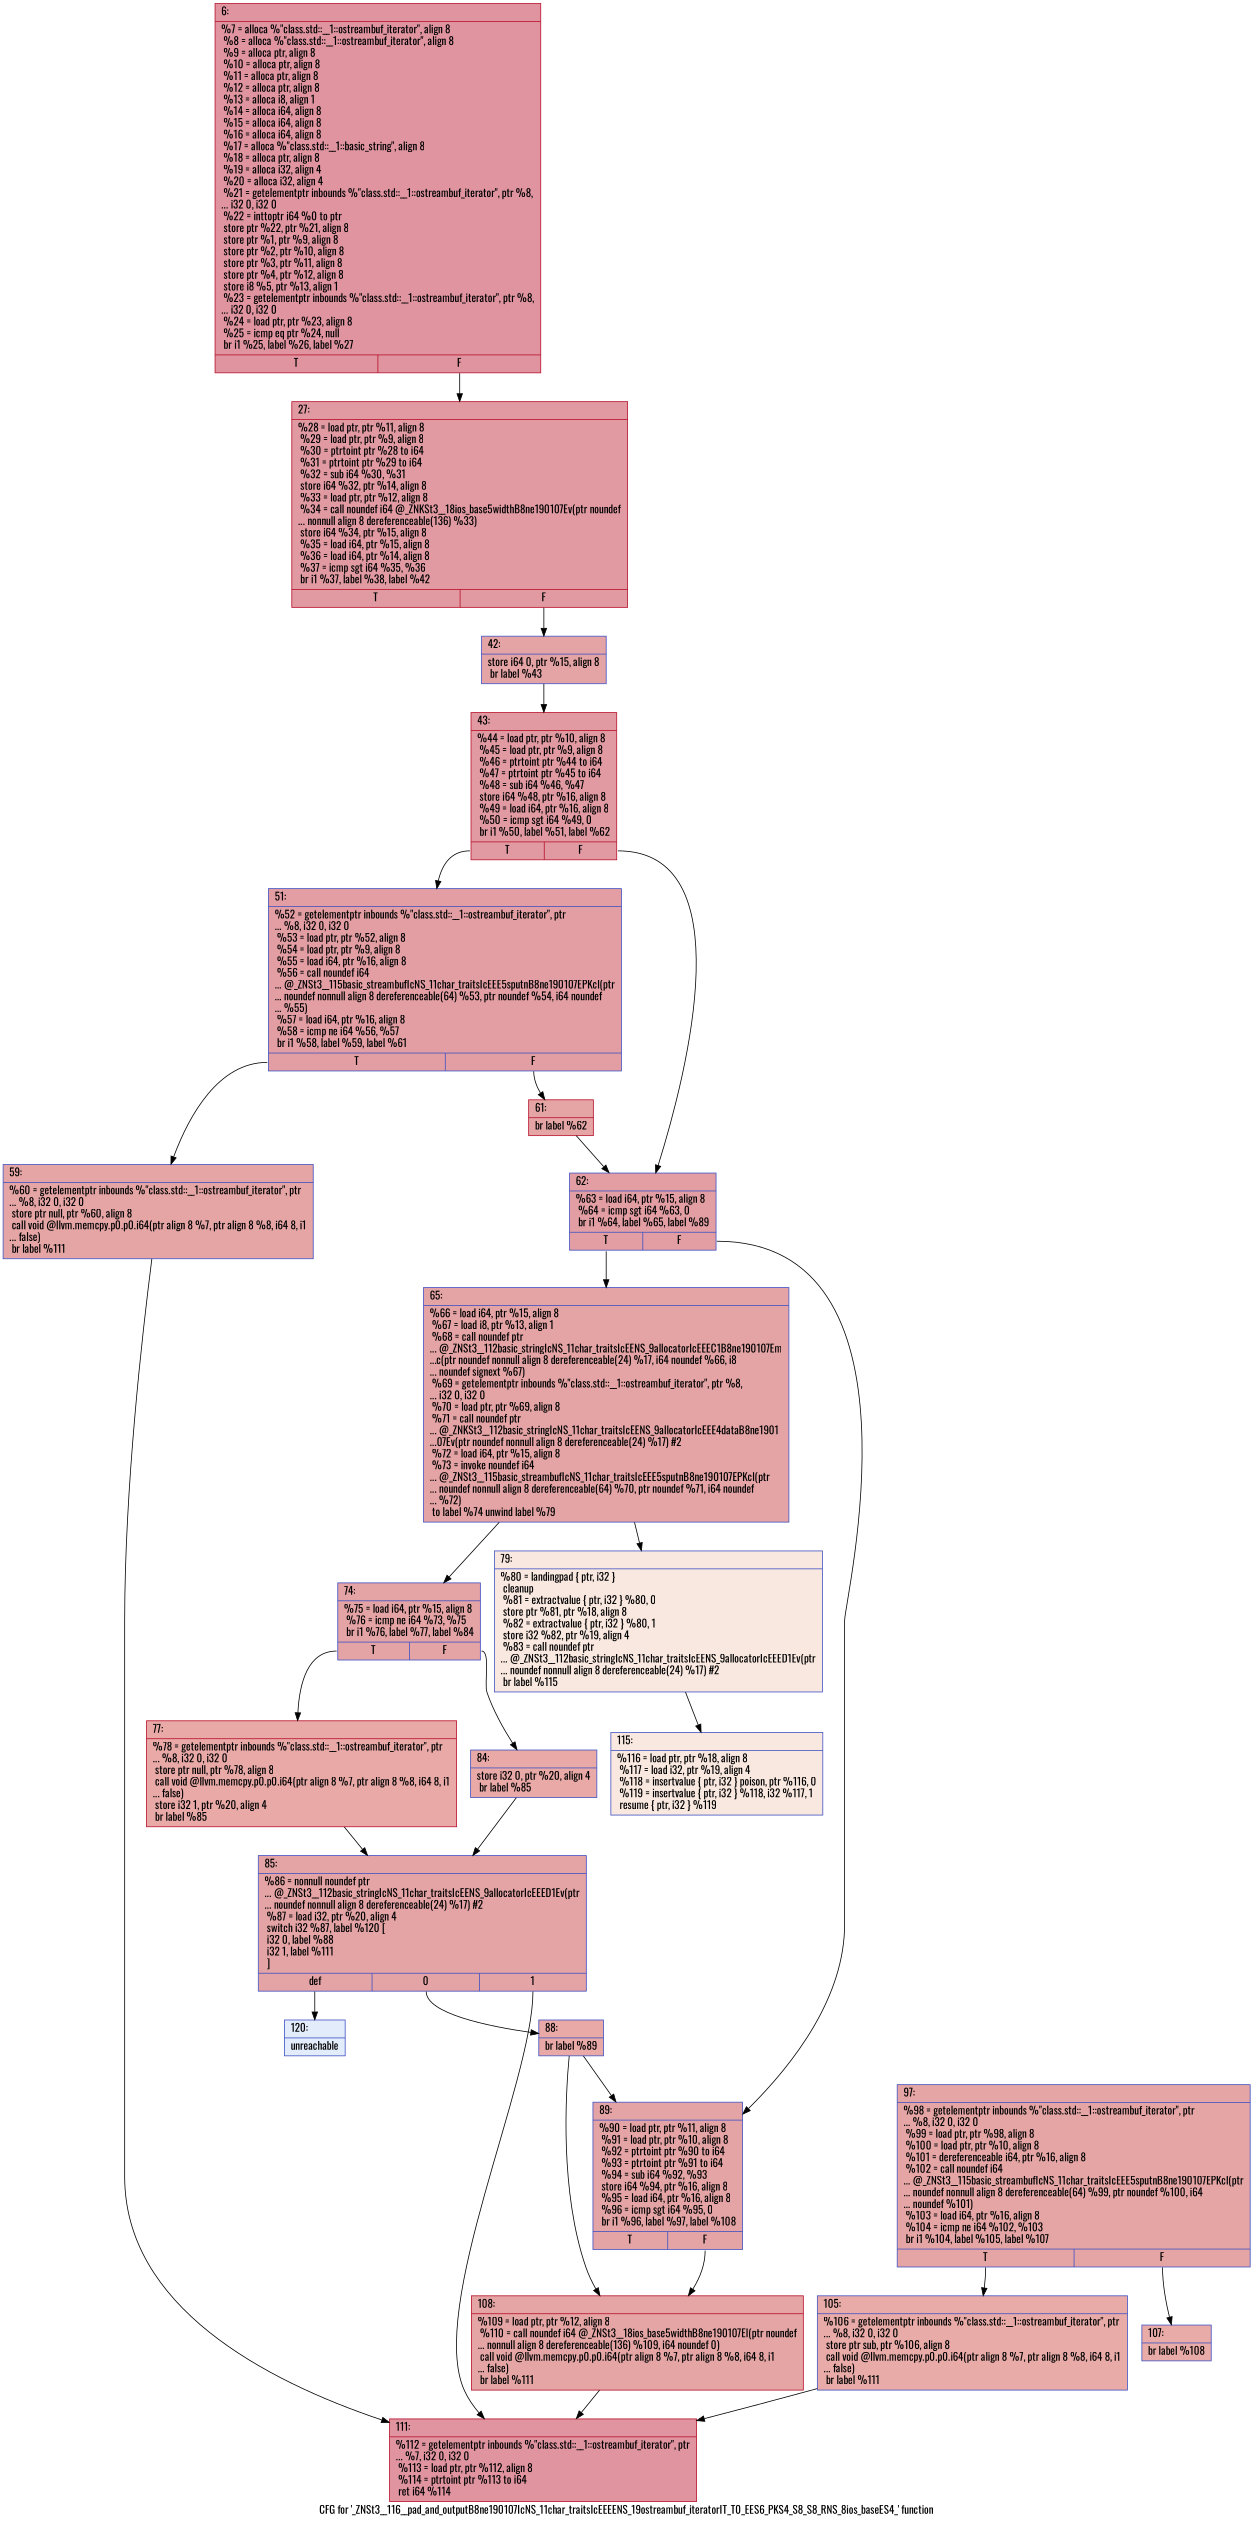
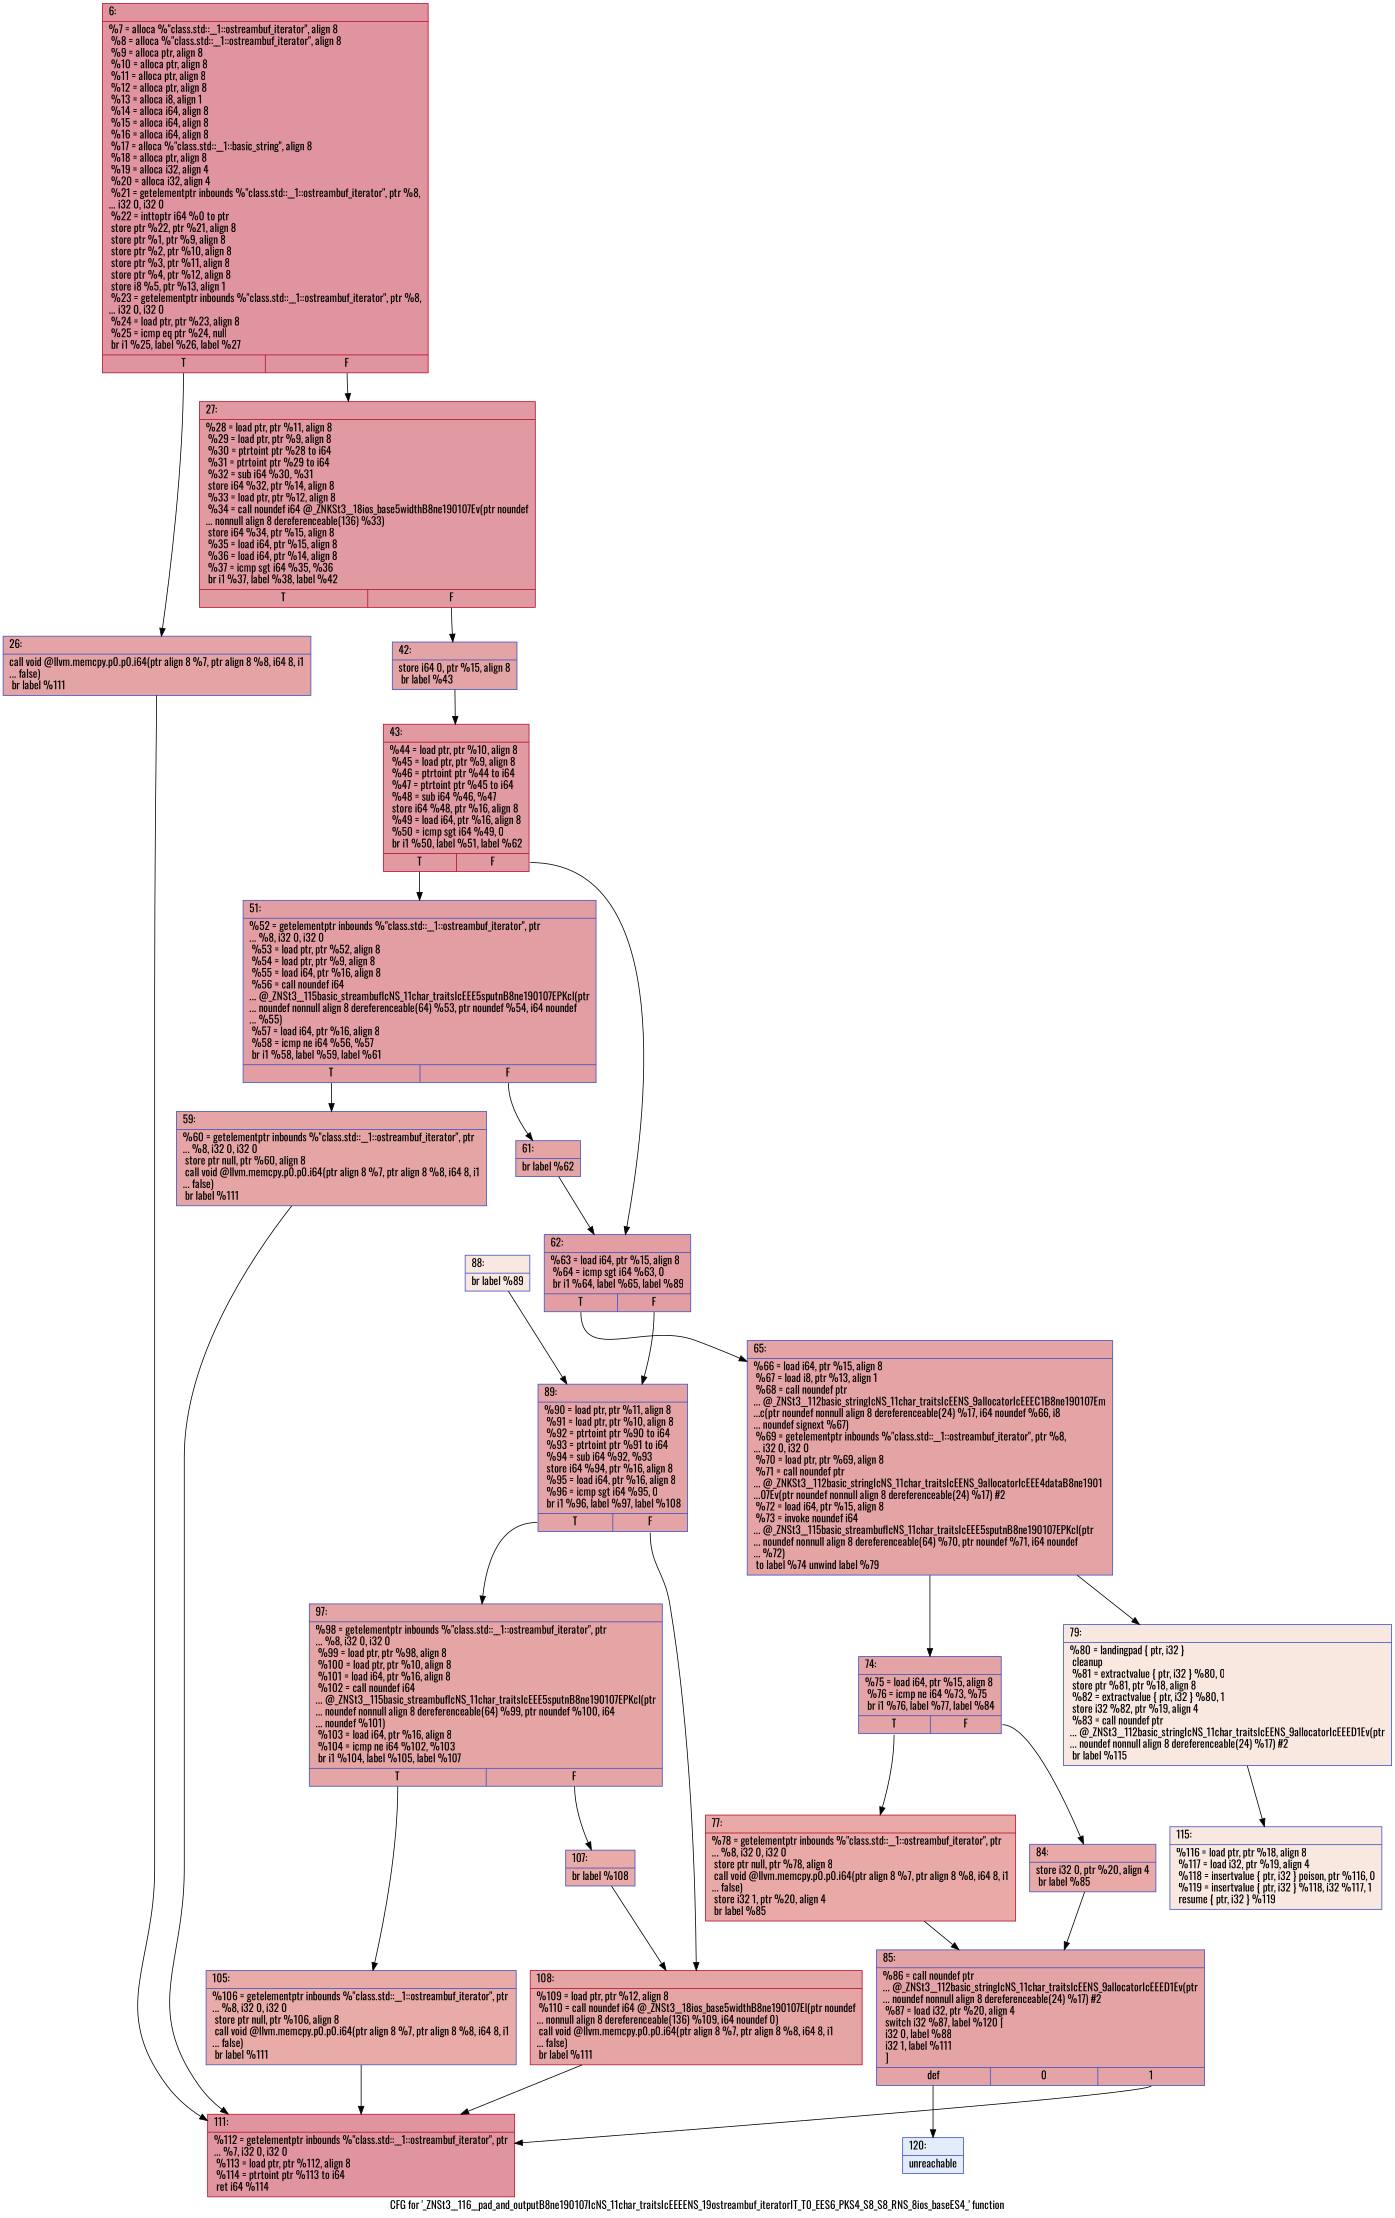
none -> (157, 666)
(561, 1118) -> (548, 1159)
none -> (497, 1548)
(318, 1882) -> (929, 1976)
(473, 2021) -> none
(571, 2038) -> (497, 1273)
(995, 2158) -> (383, 1677)
(568, 2174) -> (637, 1925)
(887, 2346) -> (276, 2020)
